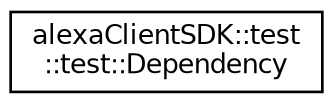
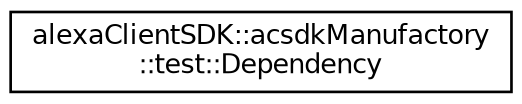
(166, 52) -> (261, 52)
